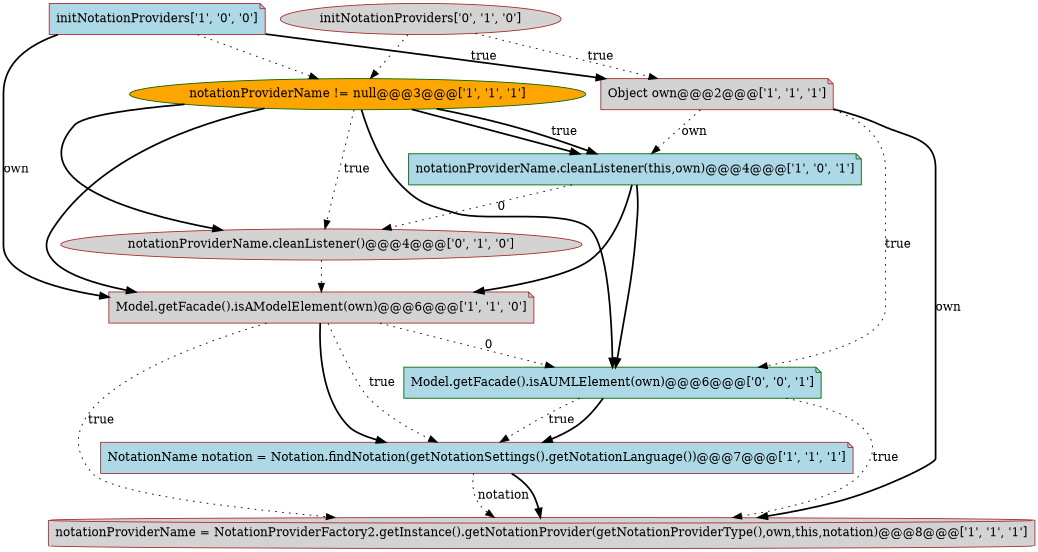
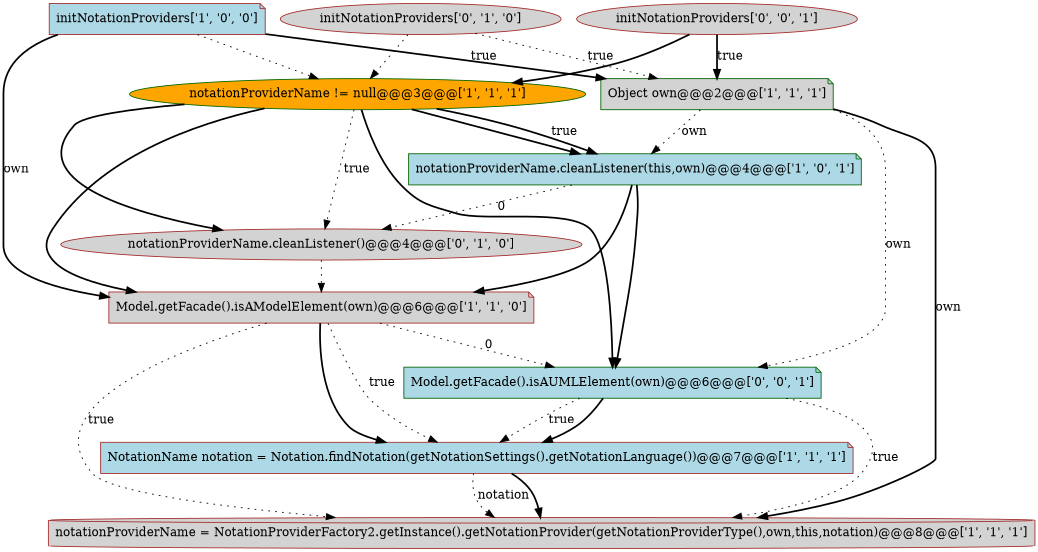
none -> (717, 19)
(717, 94) -> (717, 94)
(898, 244) -> (898, 244)
